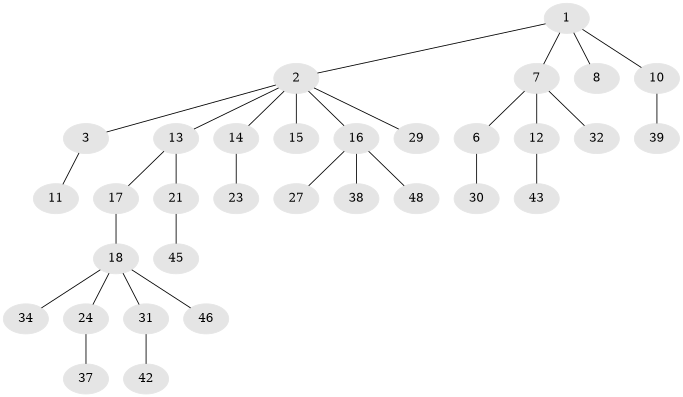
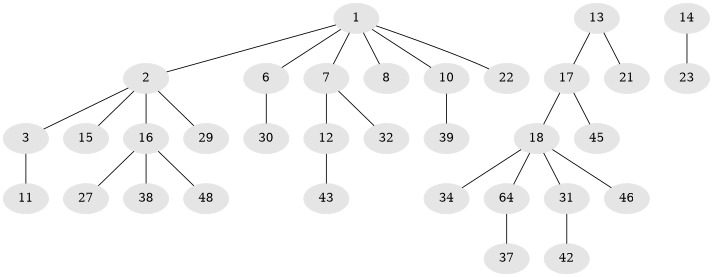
none -> (507, 78)
(236, 108) -> none
(266, 108) -> none
(507, 108) -> (311, 48)
(176, 229) -> (582, 109)
(86, 319) -> (507, 199)
